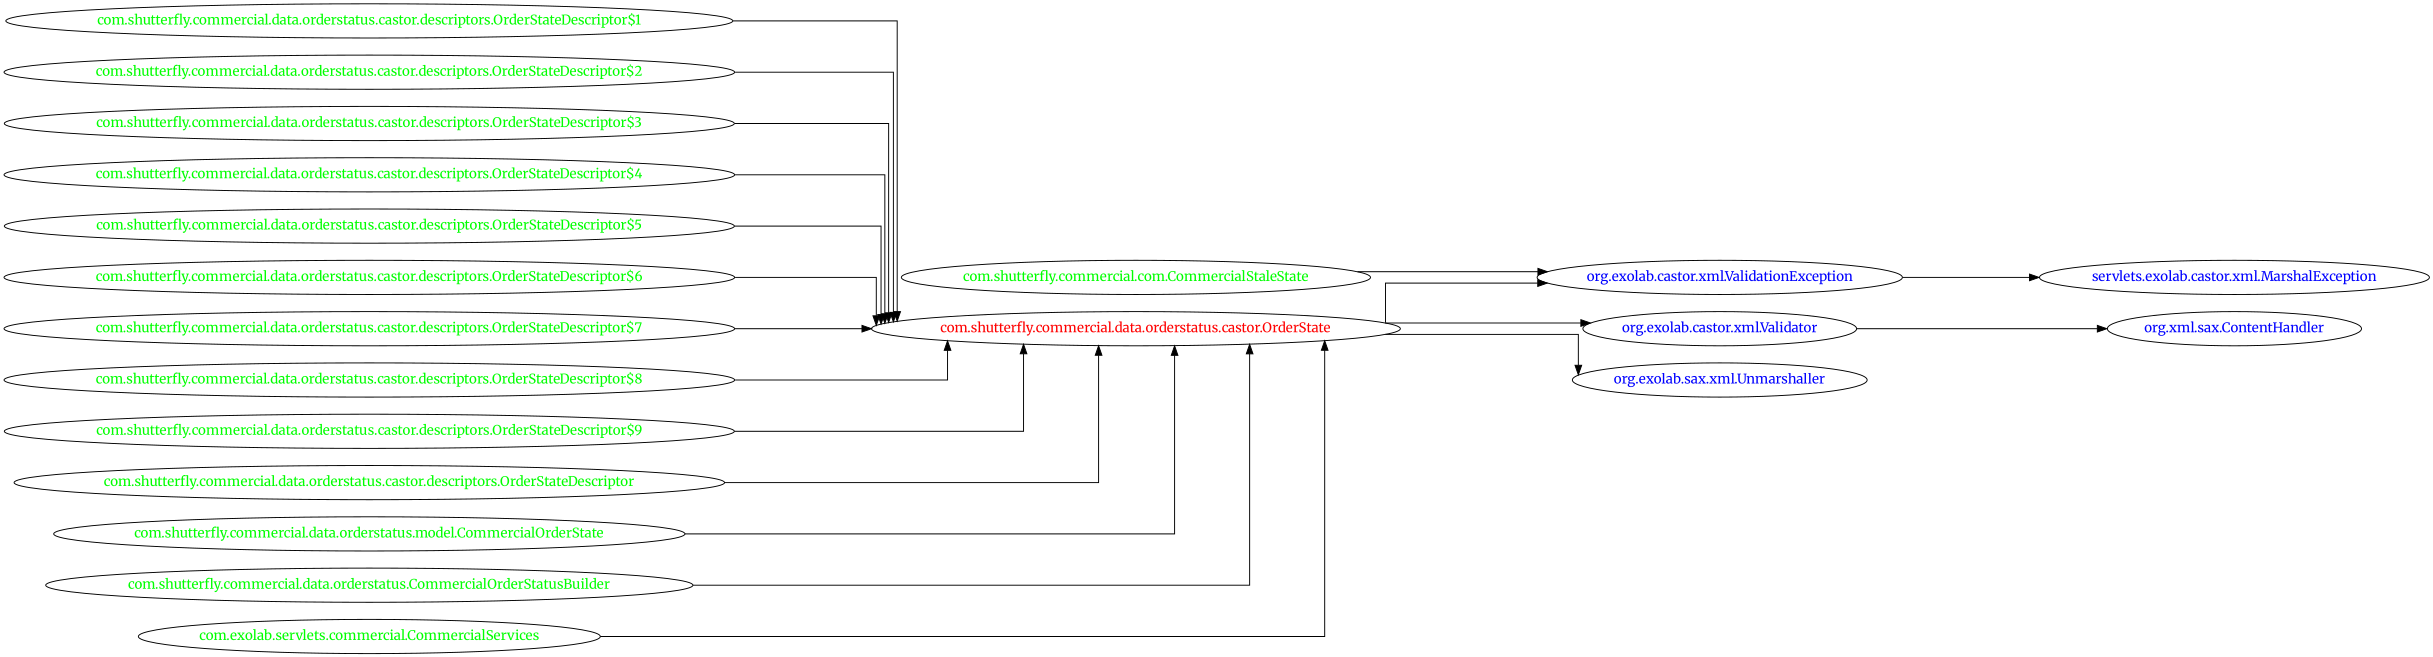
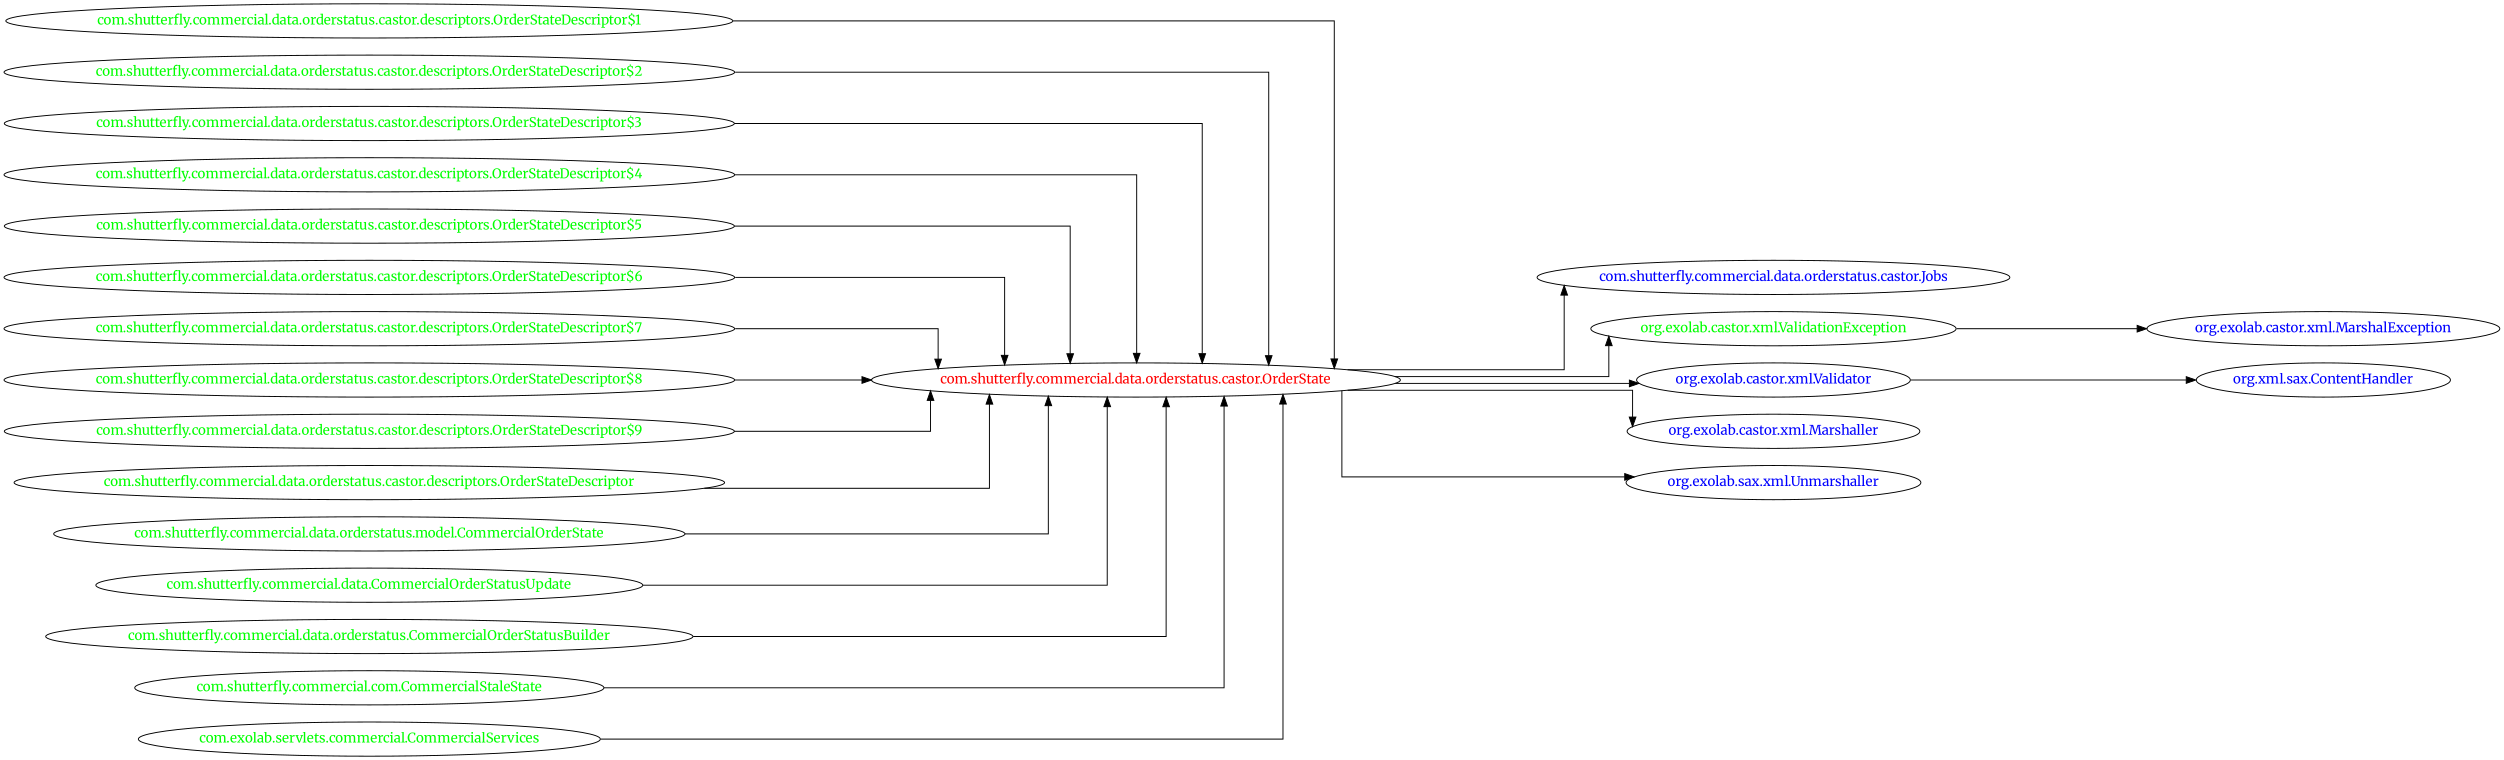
(1448, 272) -> (1055, 688)
(1720, 277) -> (1773, 329)
none -> (1773, 277)
(2234, 277) -> (2323, 329)
none -> (1773, 431)
none -> (369, 585)
